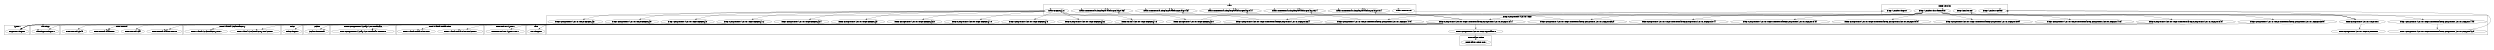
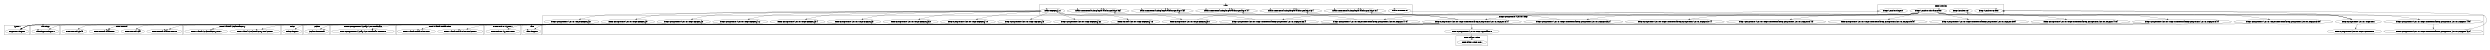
(505, 31) -> (503, 31)
(536, 31) -> (532, 31)
